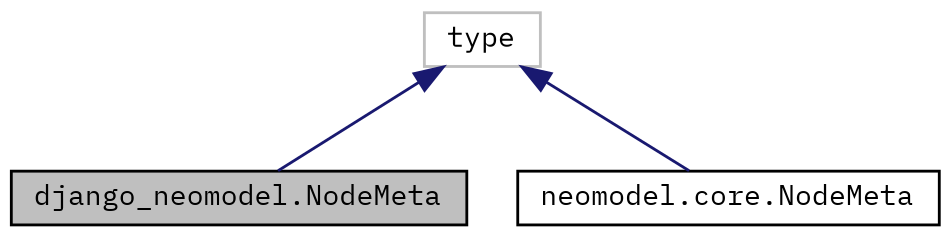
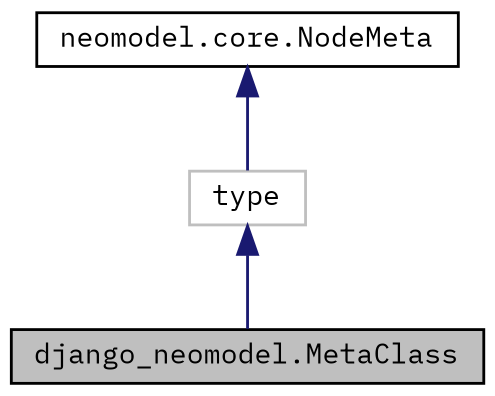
(618, 127) -> (248, 134)
(239, 198) -> (248, 356)
